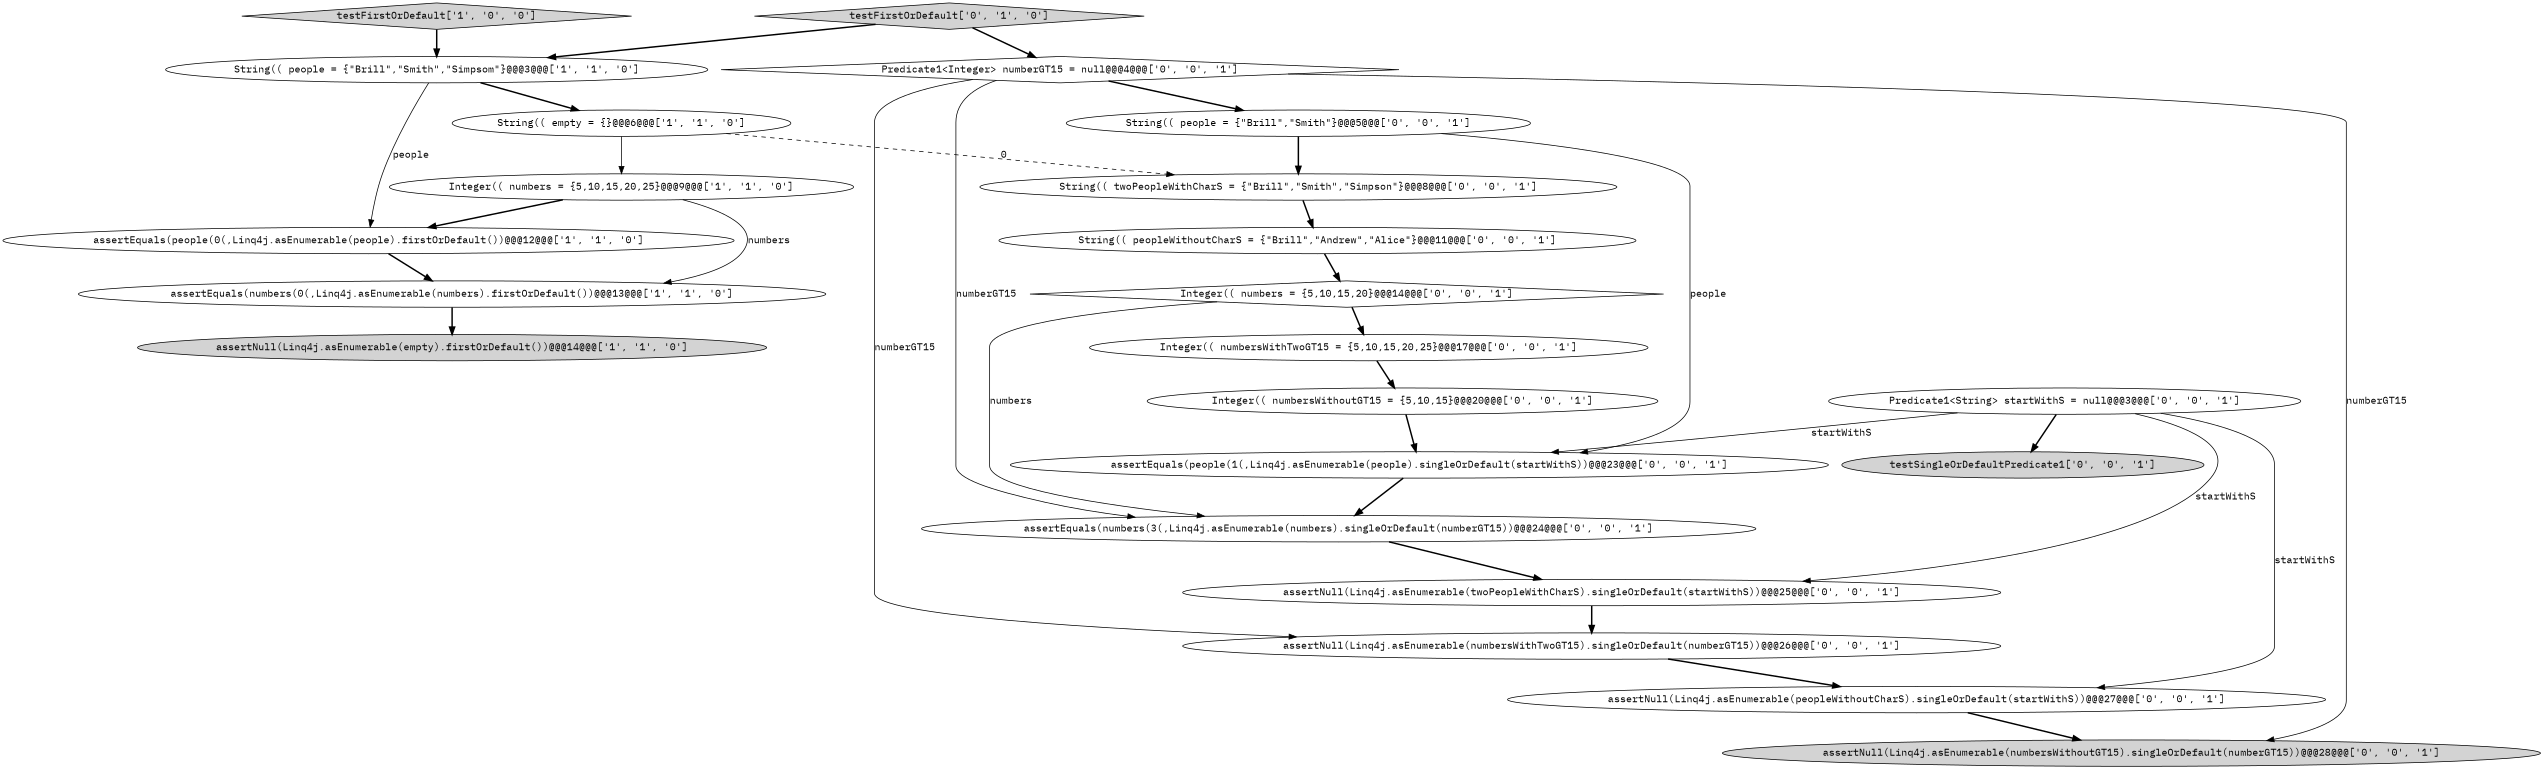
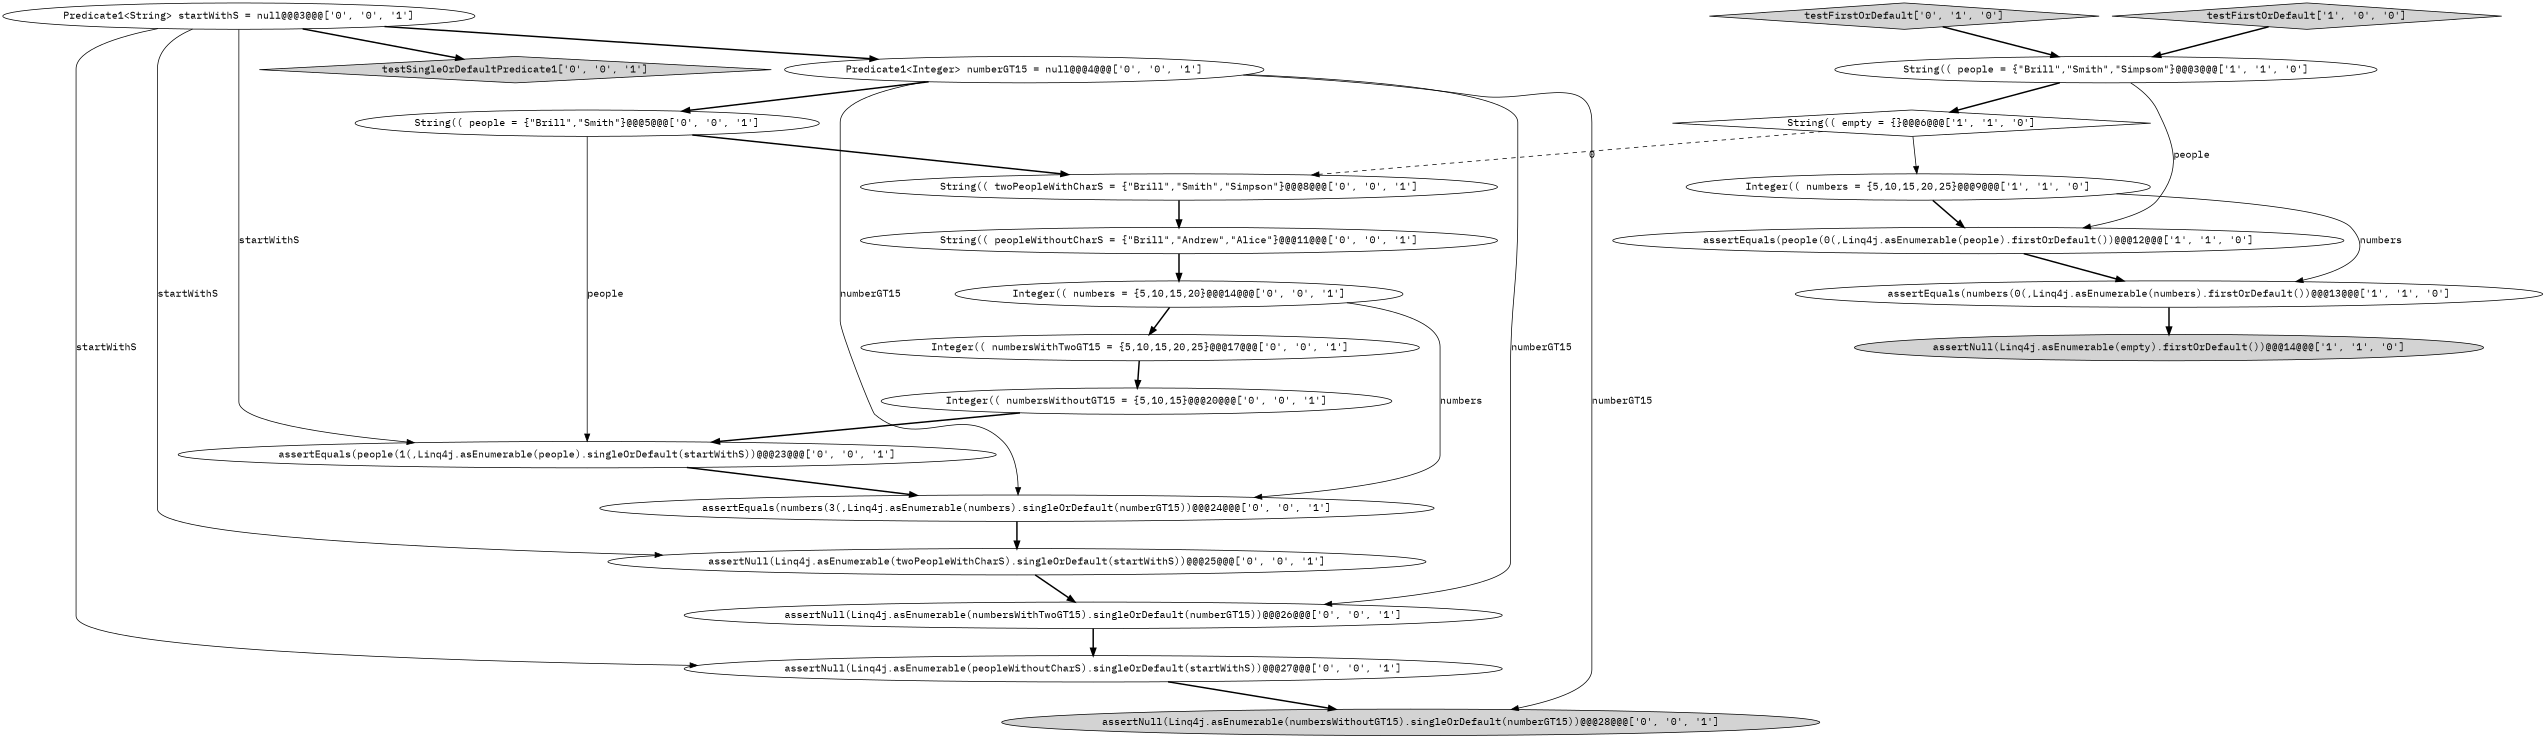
(1001, 41) -> (627, 43)
(1060, 70) -> (1024, 70)
(622, 123) -> (1912, 123)
(1347, 294) -> (1179, 294)
(2023, 465) -> (515, 70)
